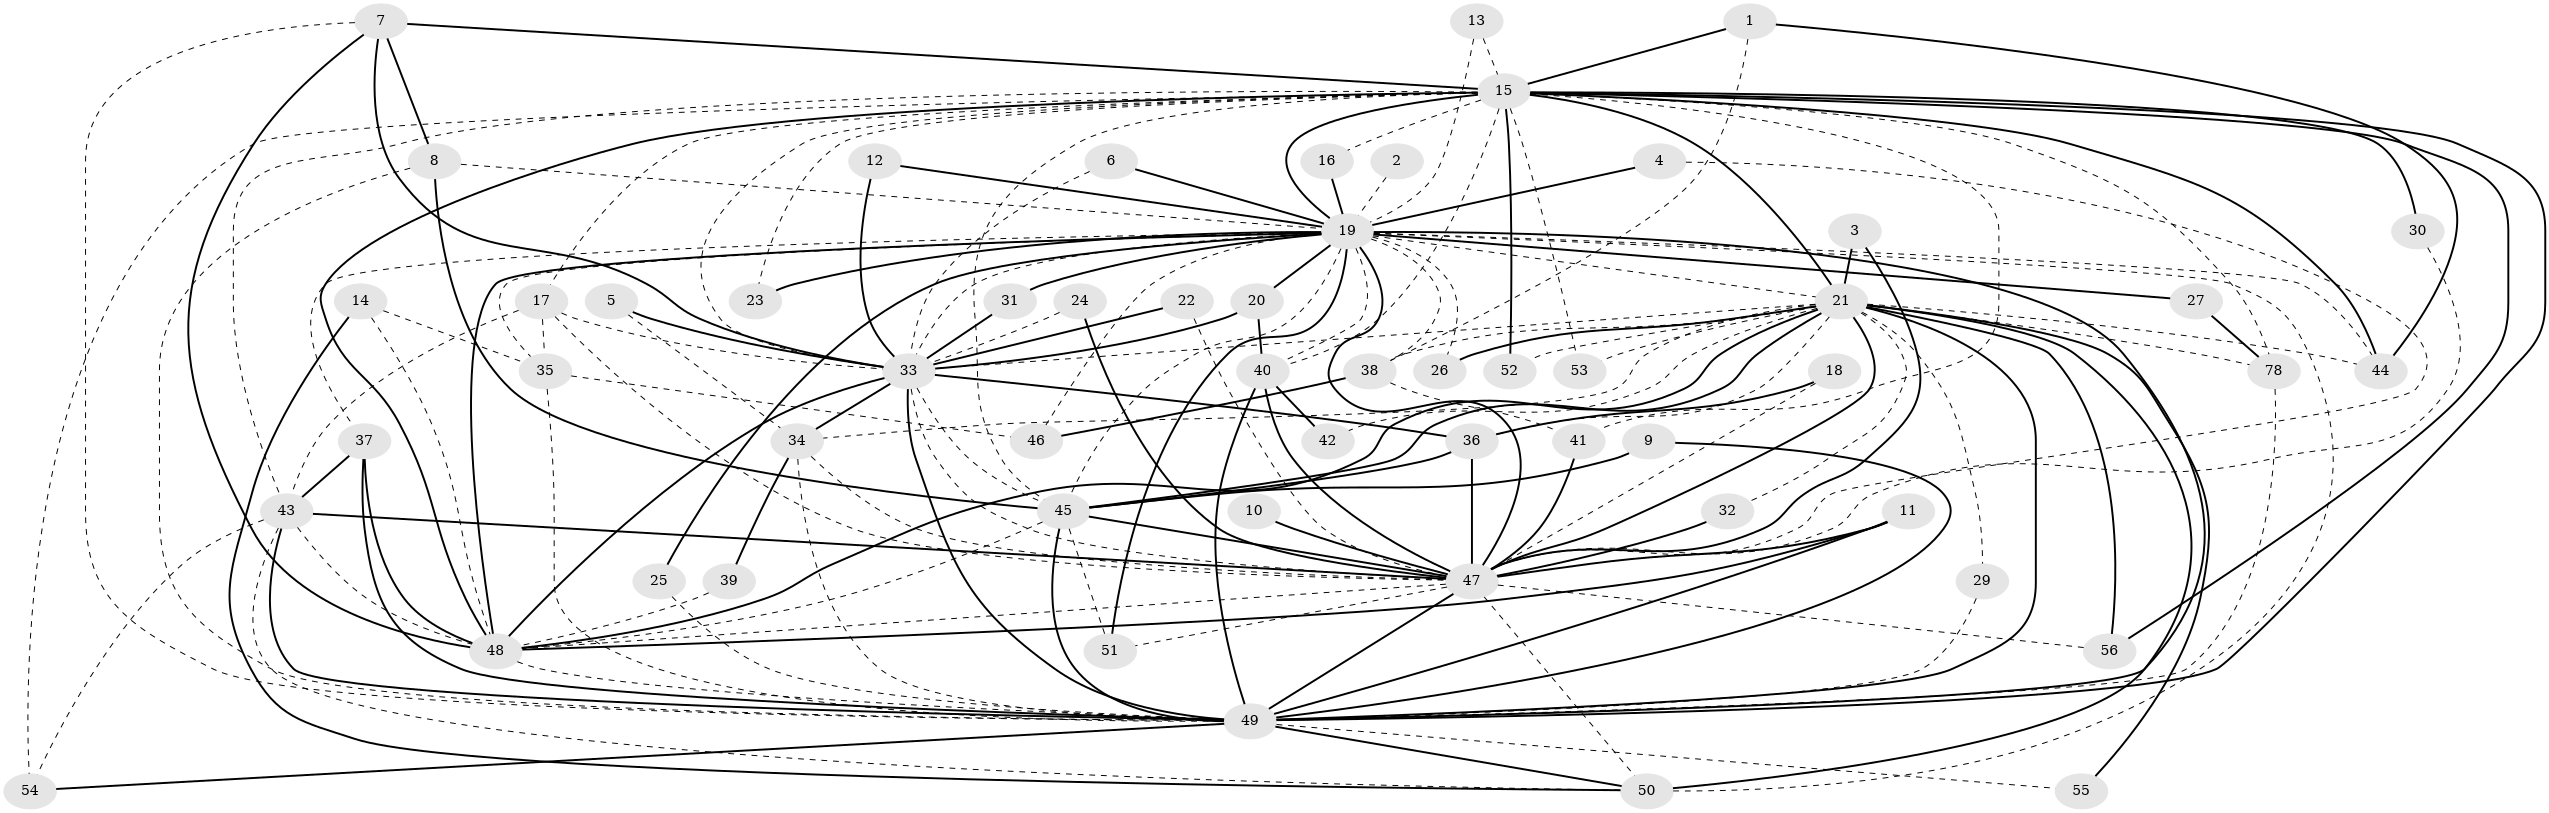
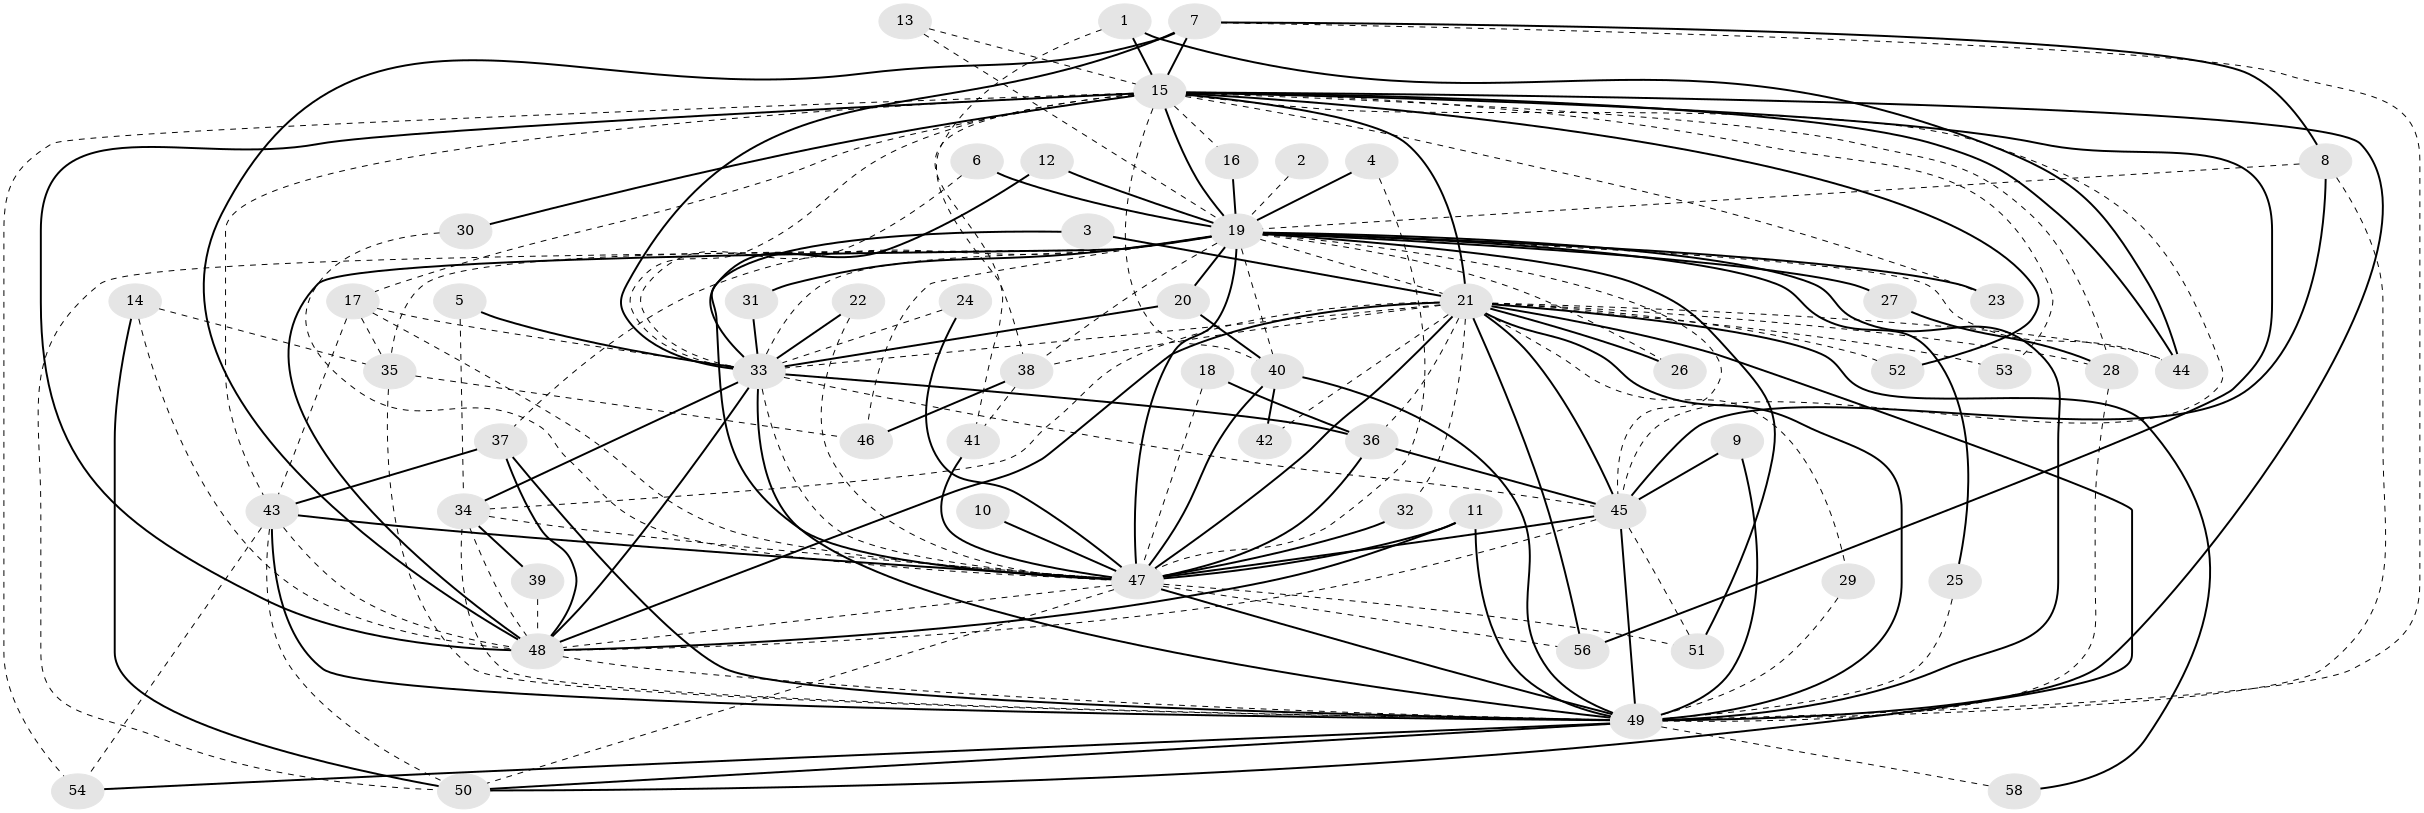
(2274, 371) -> (2112, 371)
none -> (495, 584)
(2082, 791) -> (2014, 791)
